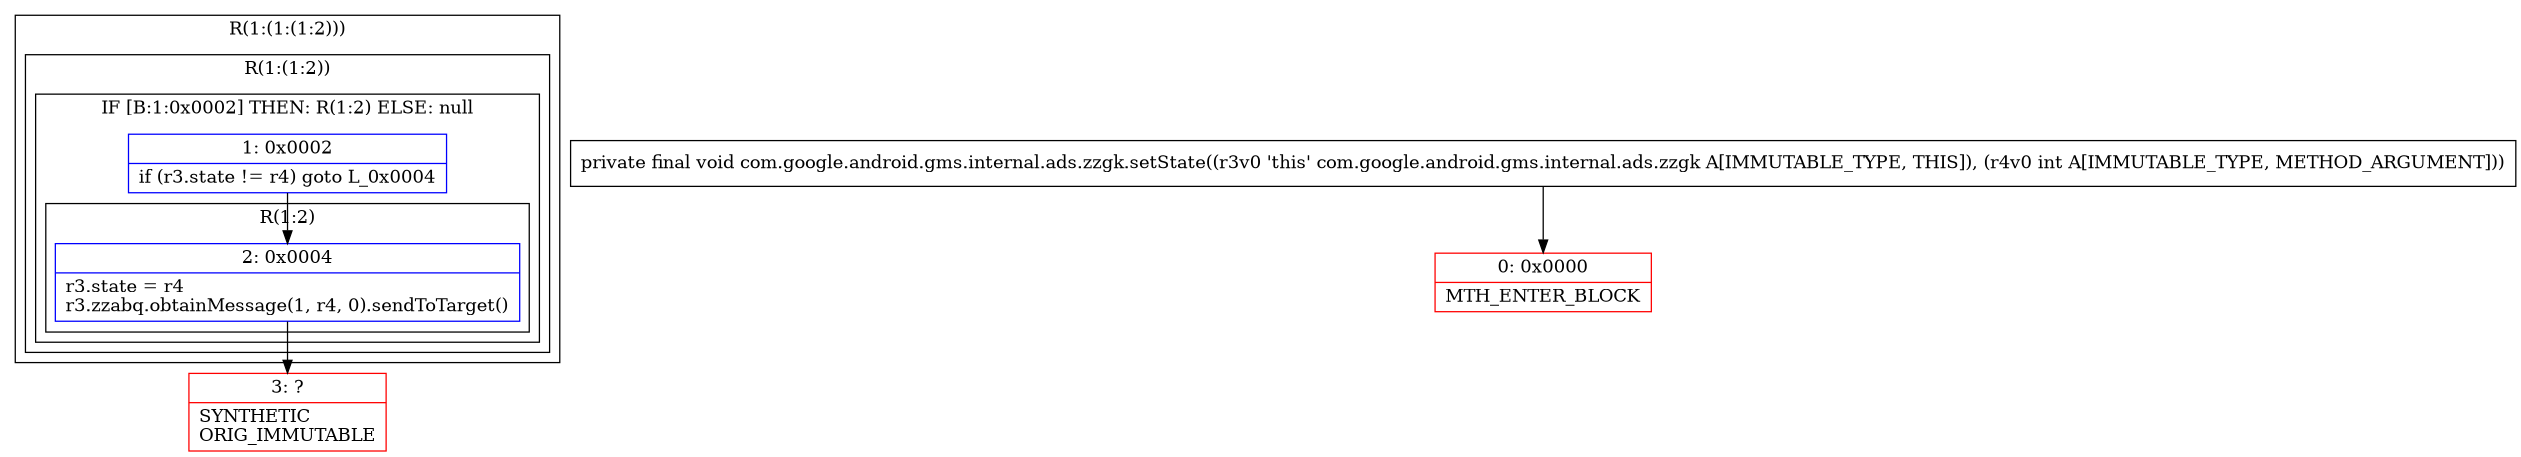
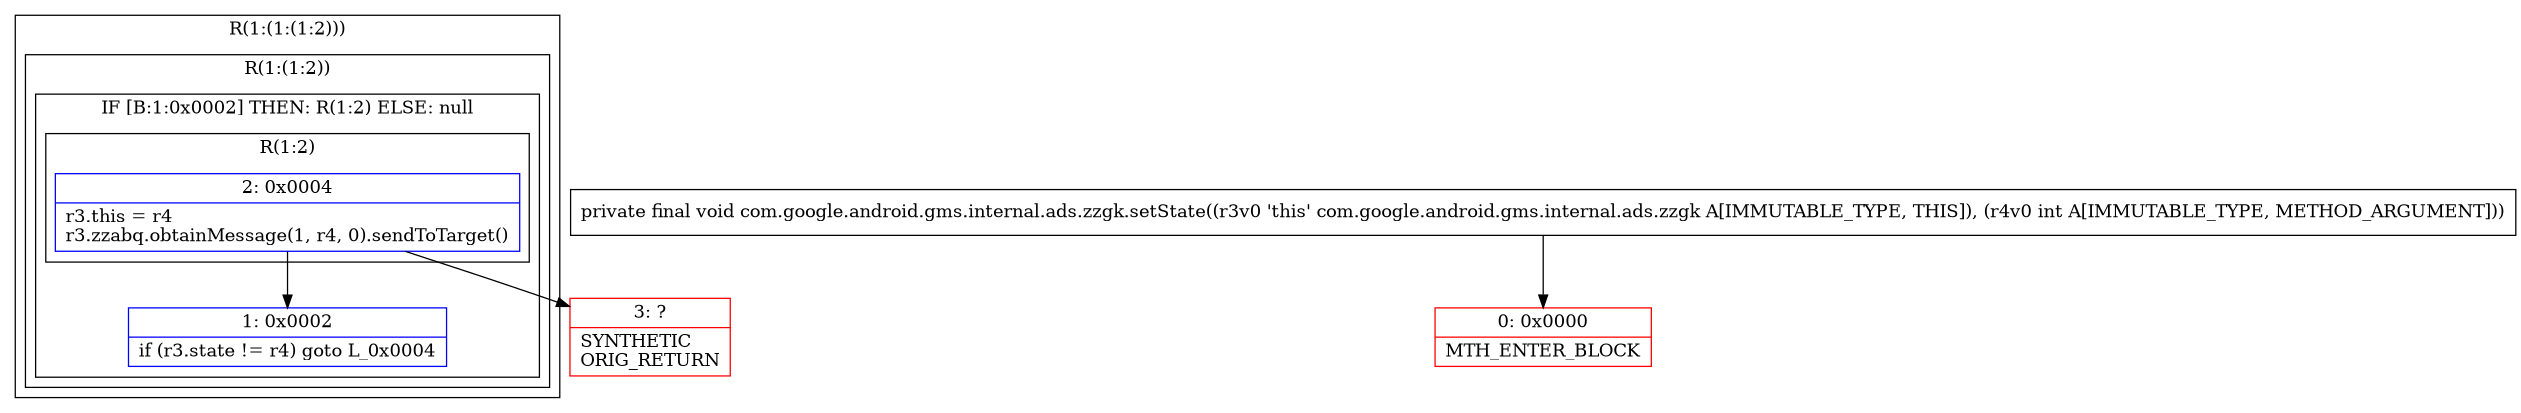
(288, 212) -> (288, 273)
(125, 287) -> (120, 217)
(288, 436) -> (650, 361)
